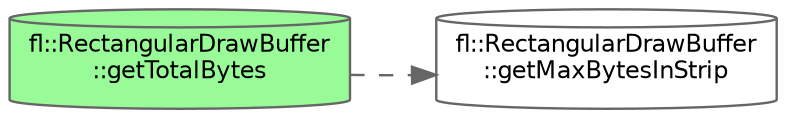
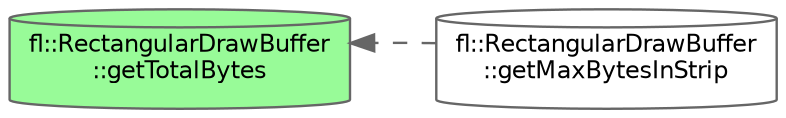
(381, 75) -> (405, 43)
